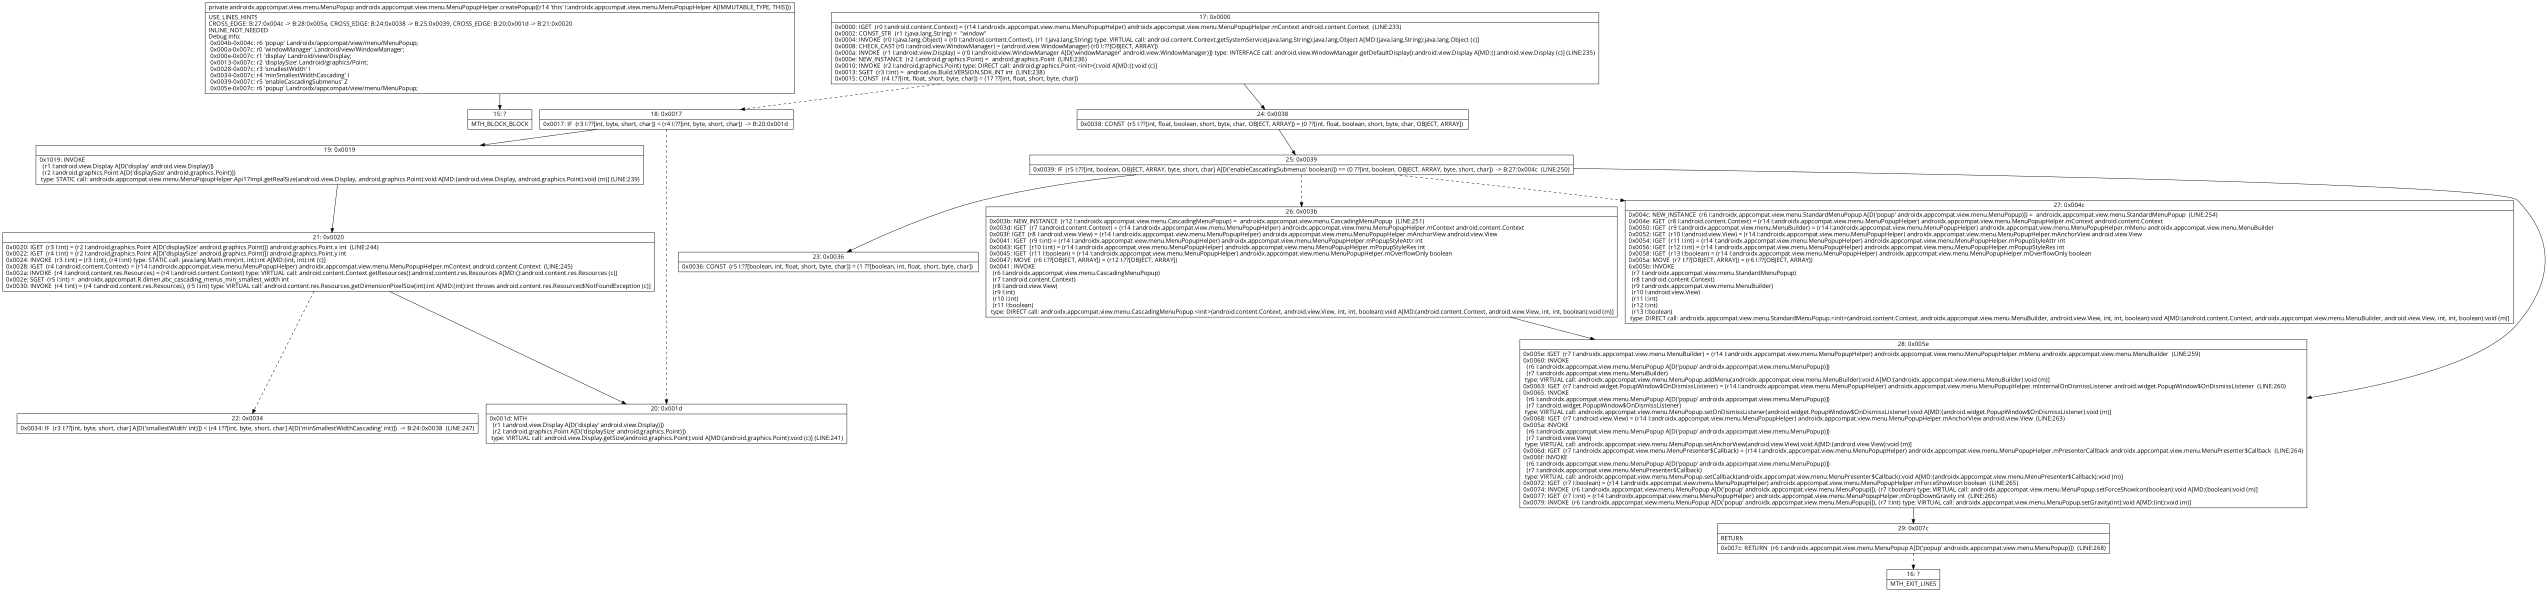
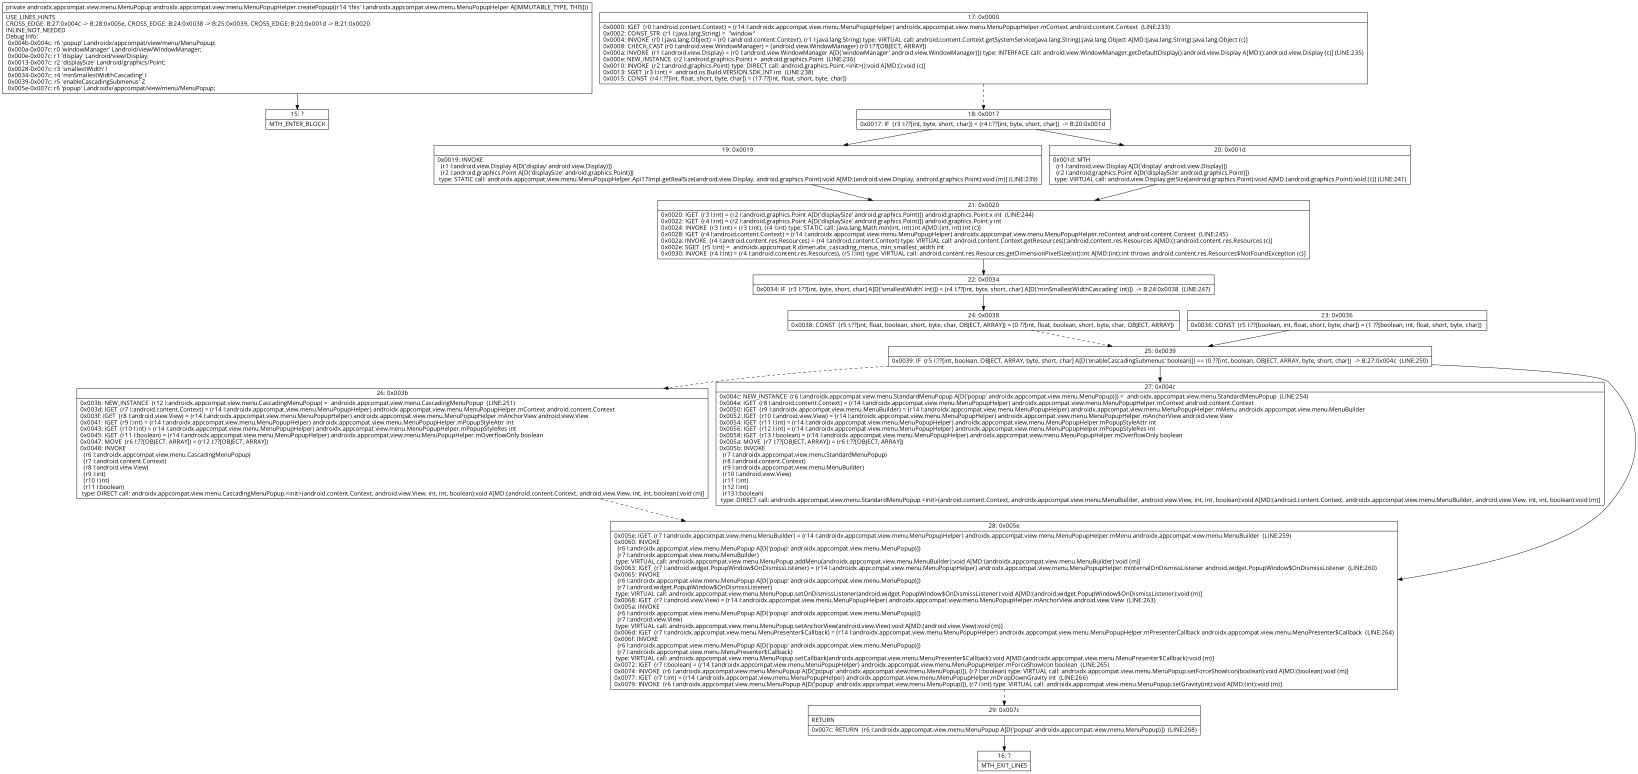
(1253, 95) -> (984, 301)
(500, 124) -> (297, 124)
(1286, 140) -> (1070, 338)
(64, 160) -> (462, 160)
(1508, 187) -> (1160, 372)
(990, 198) -> (1251, 338)
(666, 264) -> (1078, 137)
(1014, 267) -> (105, 448)
(1653, 267) -> (744, 448)
(1550, 328) -> (641, 509)
(506, 347) -> (1128, 192)
(284, 351) -> (984, 265)
(1913, 514) -> (1004, 695)
(1913, 559) -> (1004, 741)
